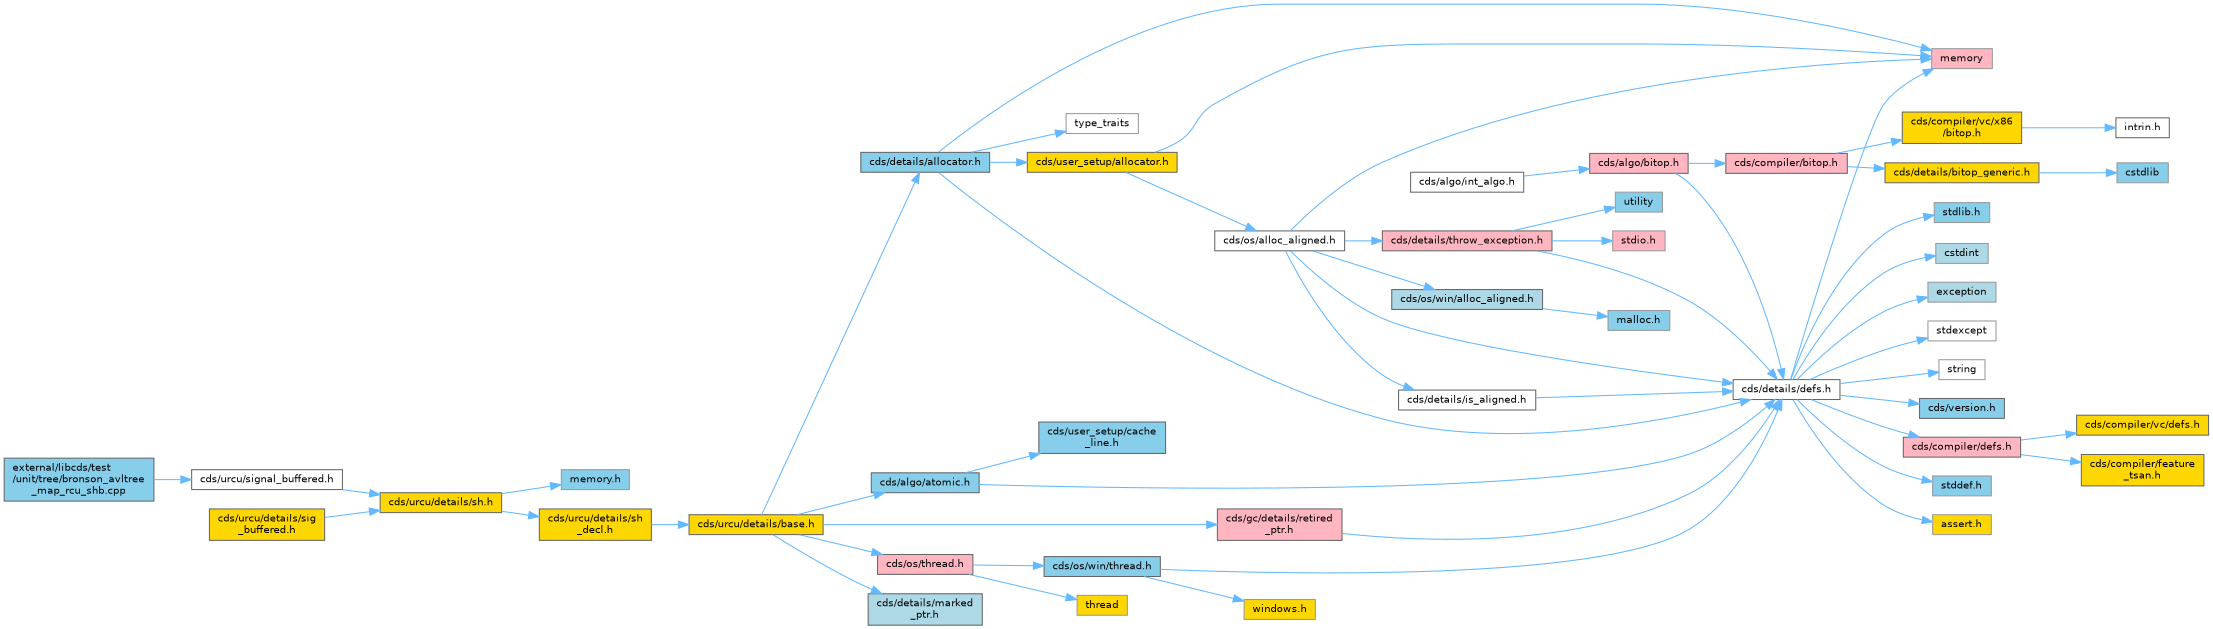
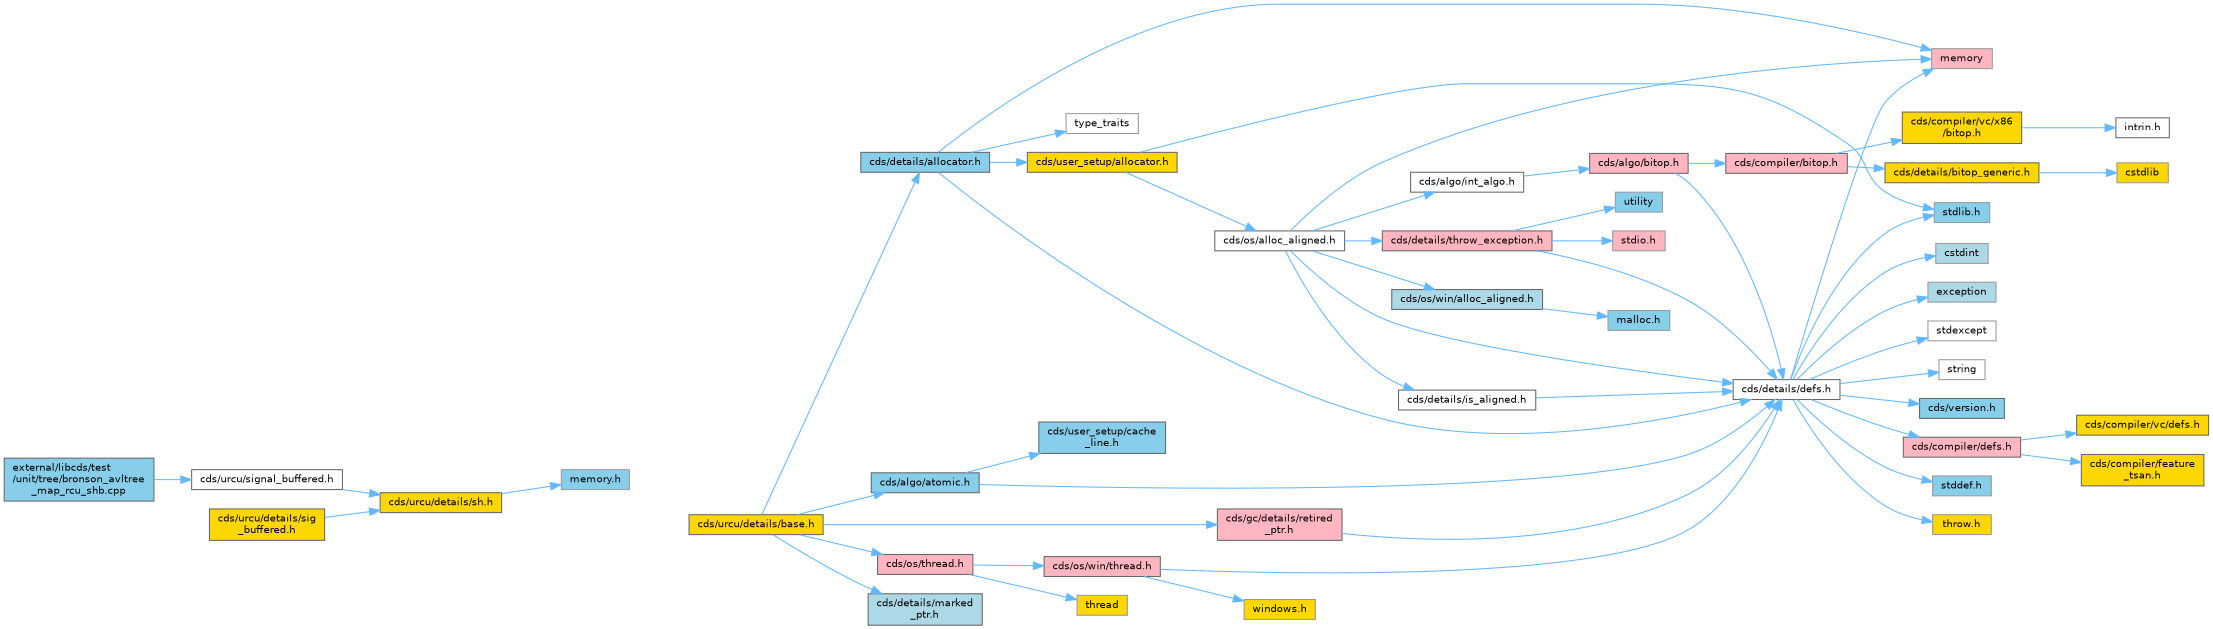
(1523, 44) -> (1548, 84)
(2143, 173) -> (2143, 173)
none -> (1369, 213)
(595, 525) -> none
(1962, 525) -> (1962, 525)
(1102, 567) -> (1102, 567)
